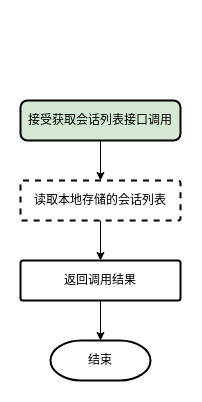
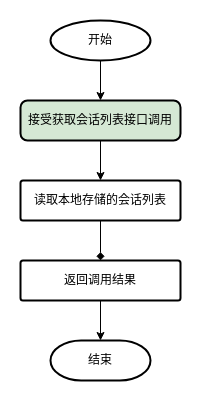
none -> (101, 41)
none -> (101, 77)
(101, 201) -> (101, 201)
(101, 252) -> (101, 252)
